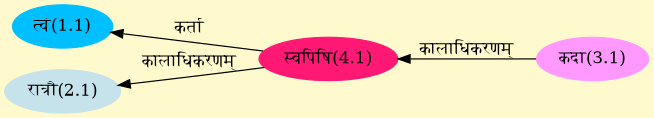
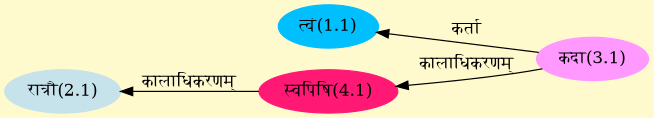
(193, 42) -> (464, 43)
